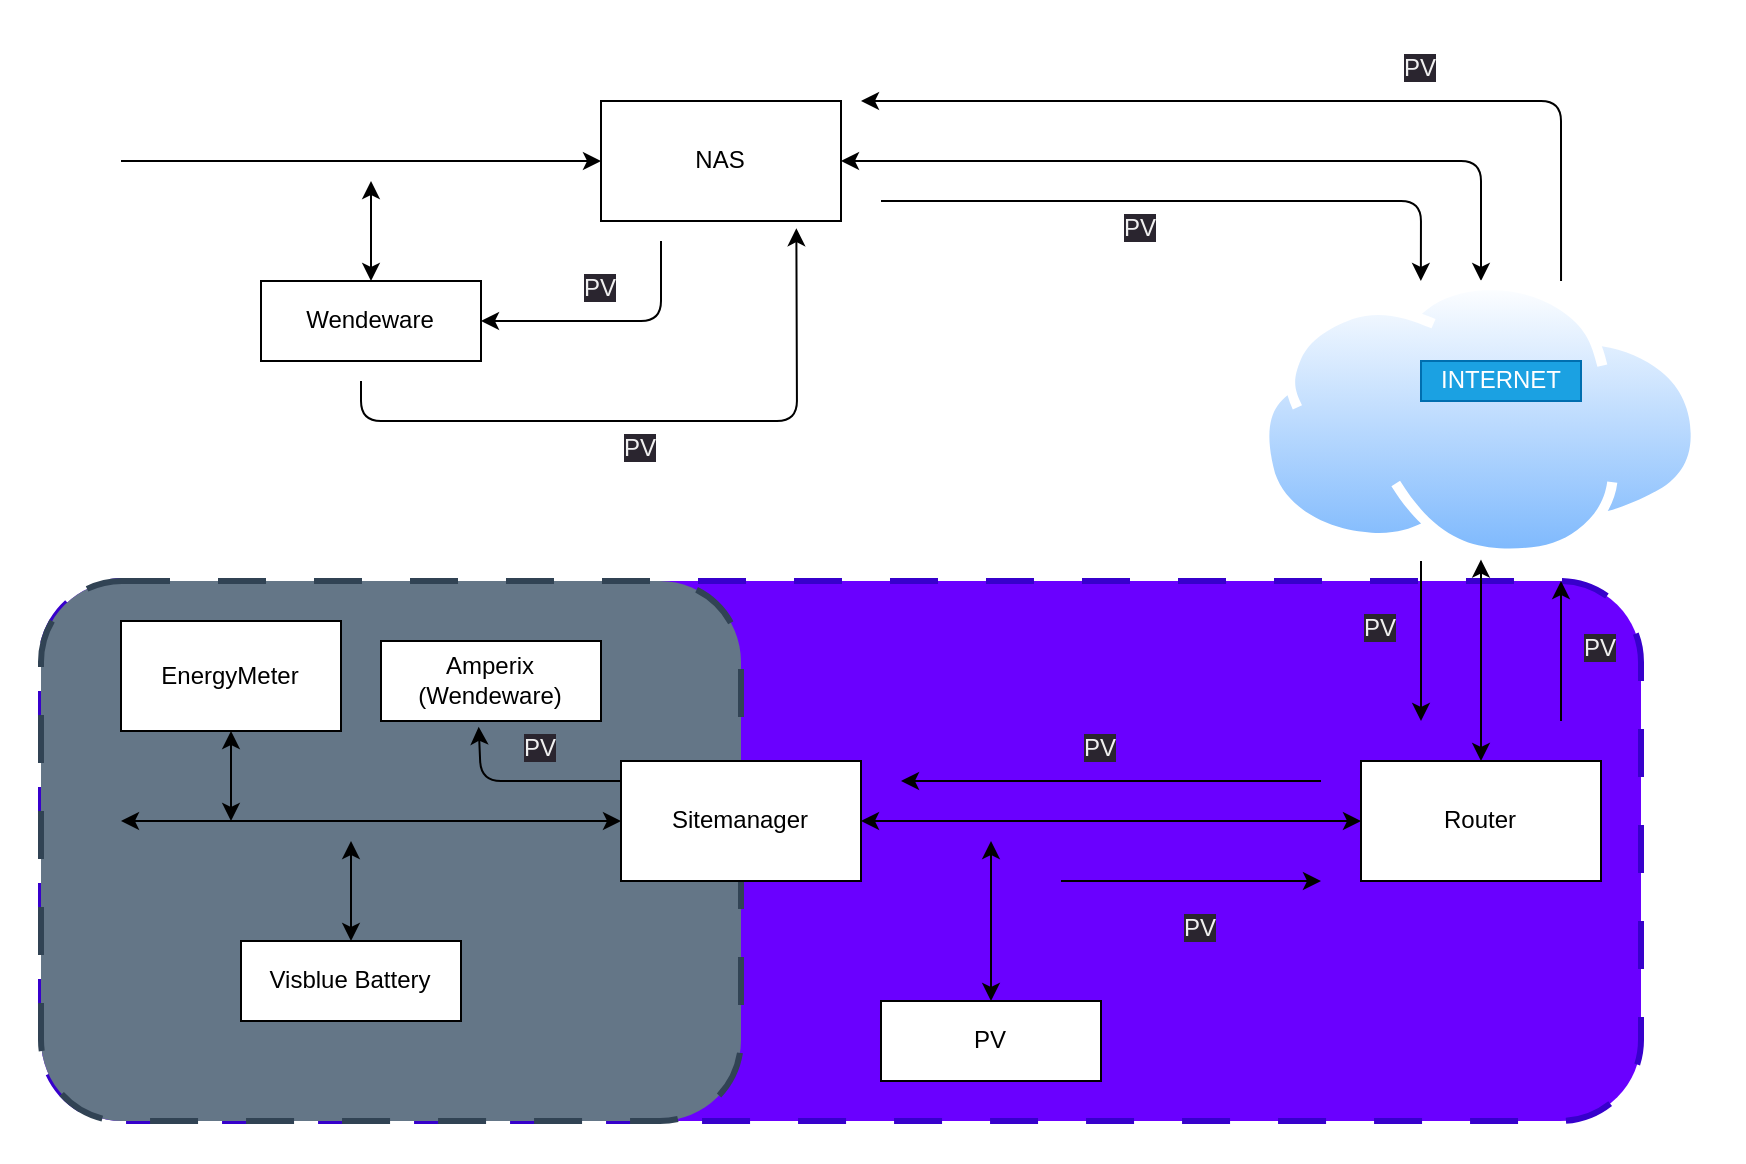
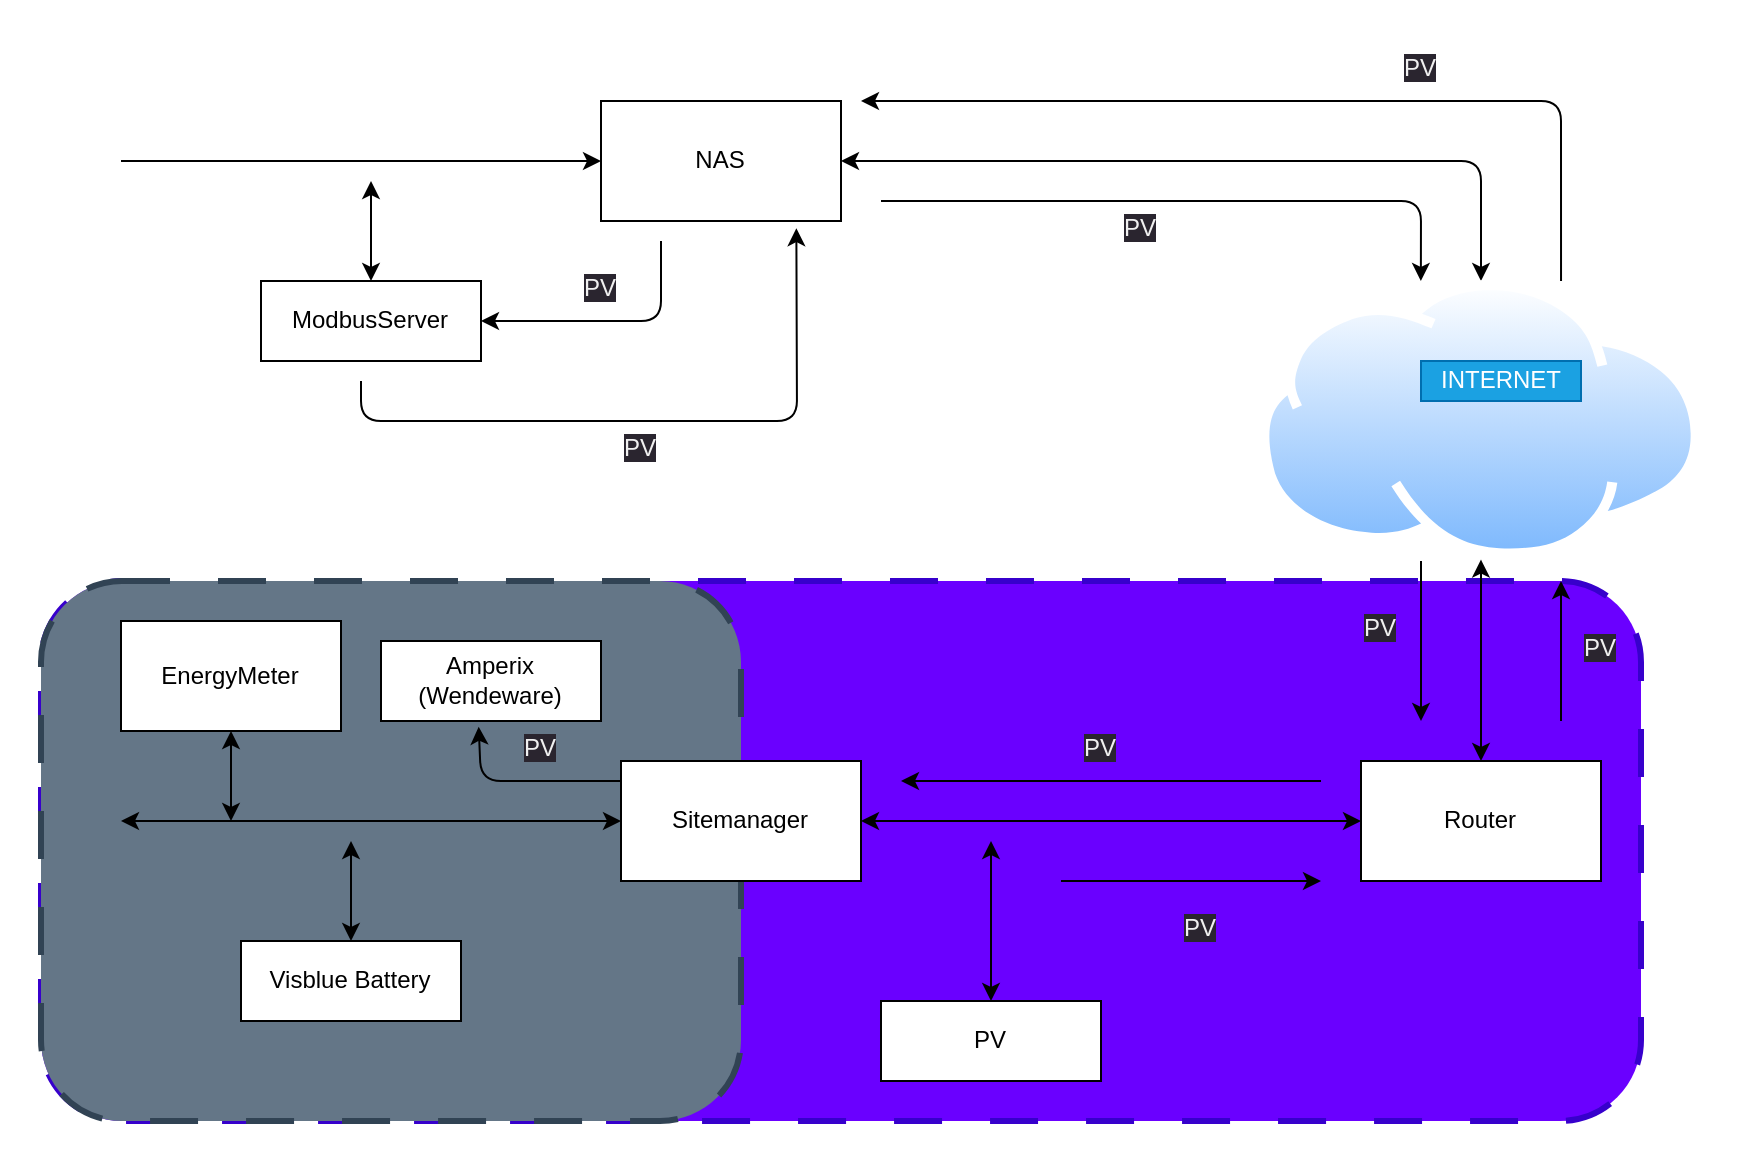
(371, 321) -> (371, 321)
